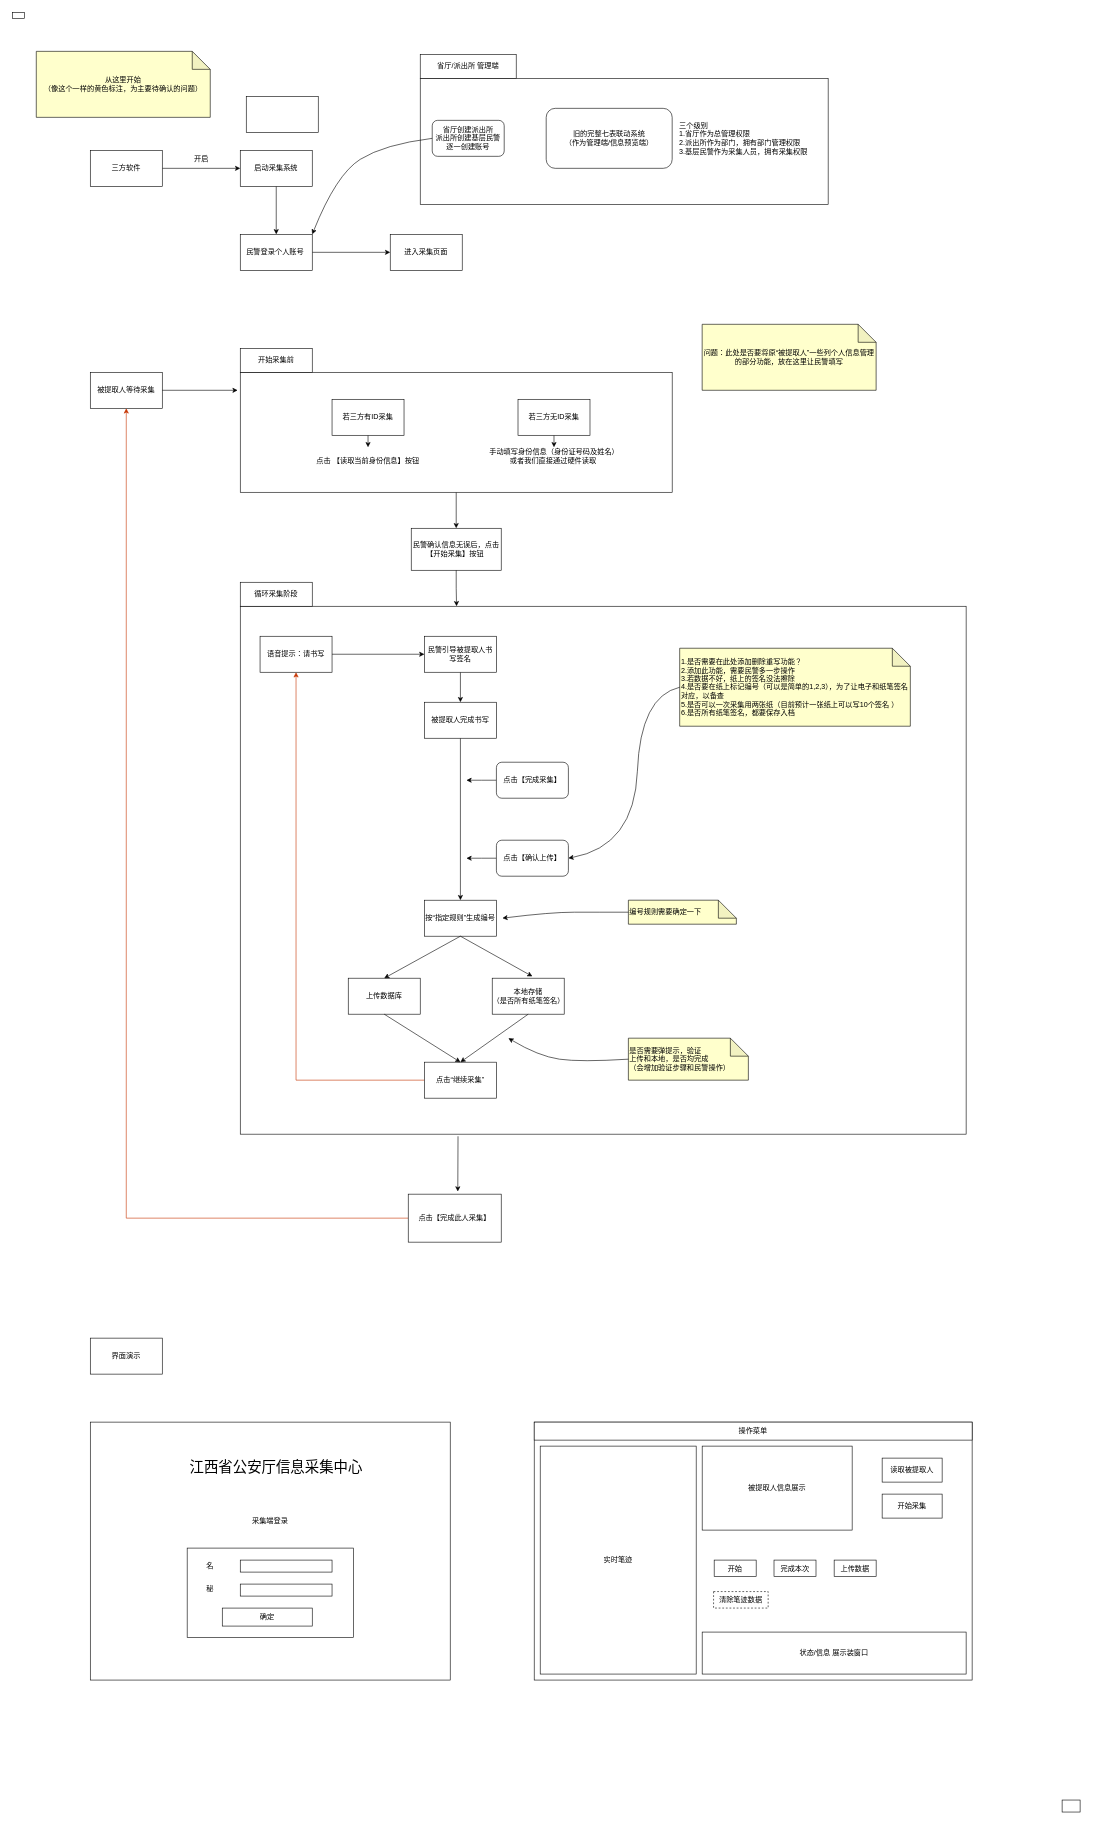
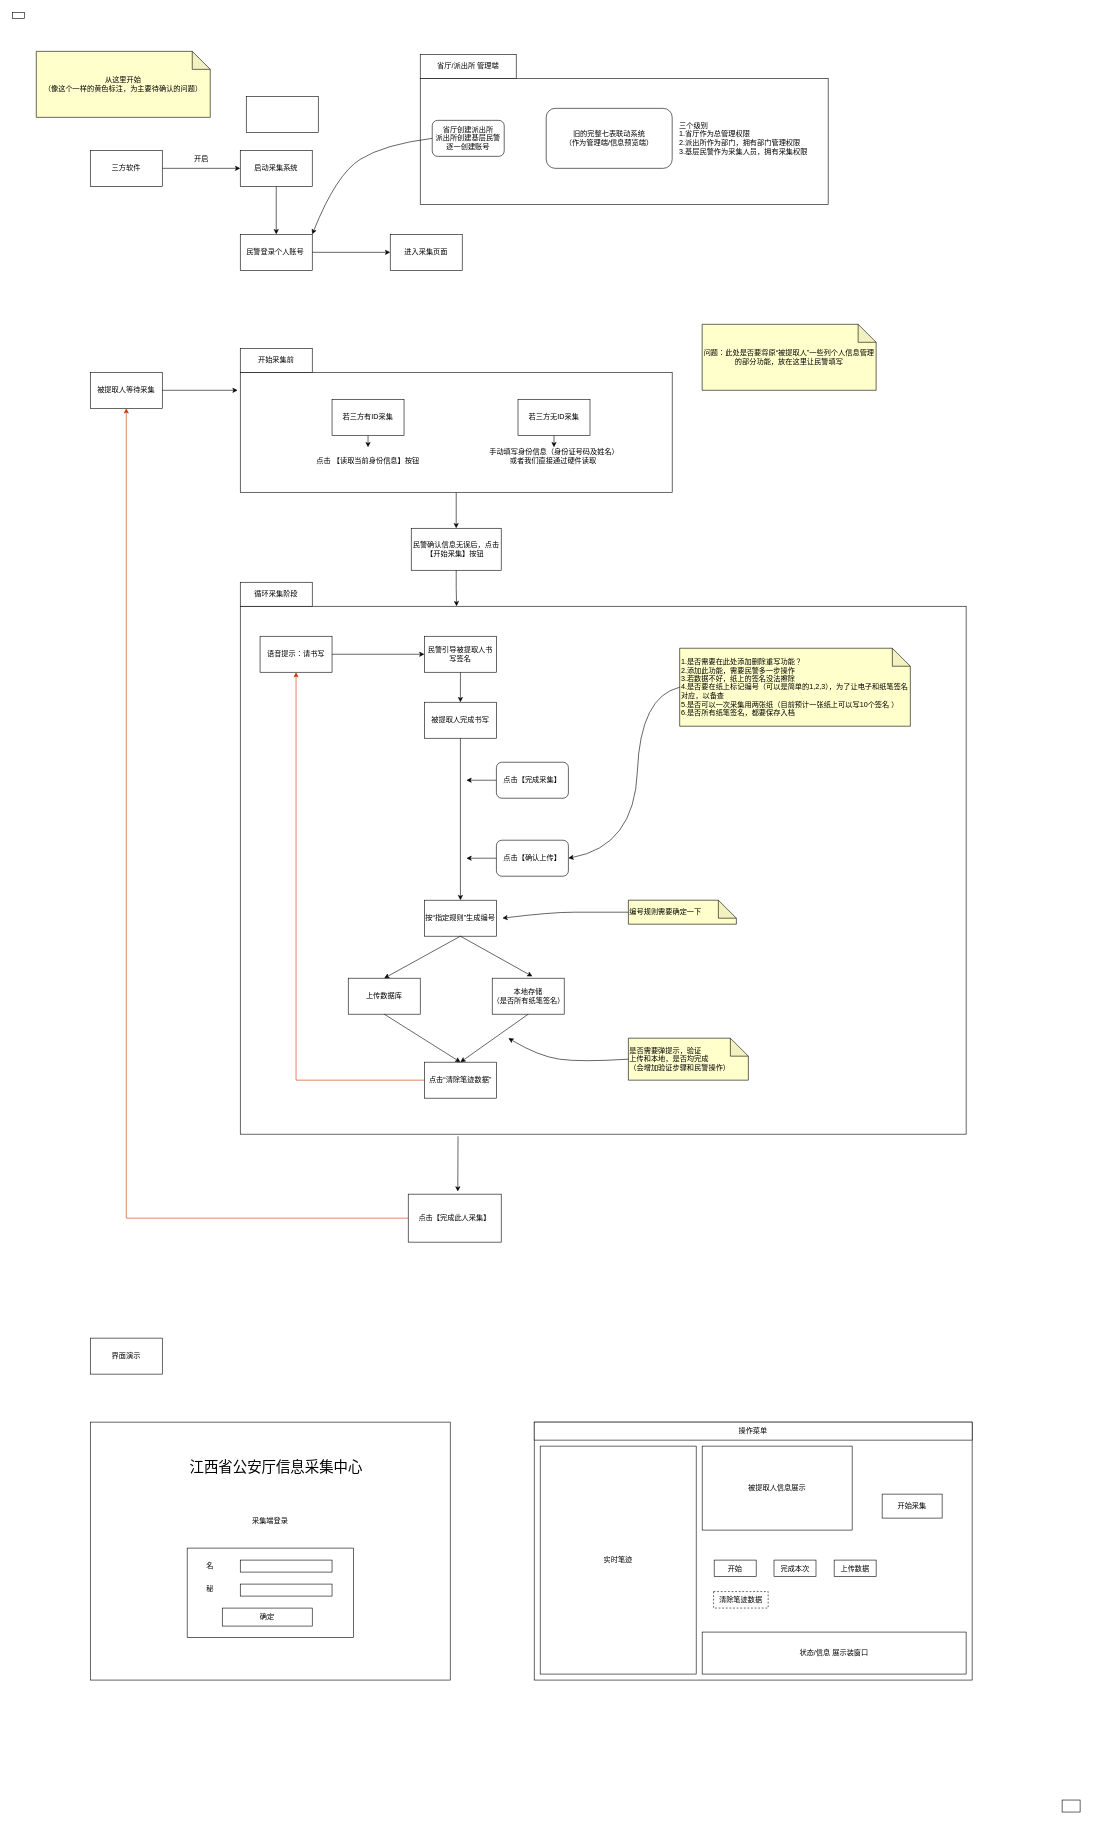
(461, 1080) -> (461, 1080)
(912, 1470) -> none
